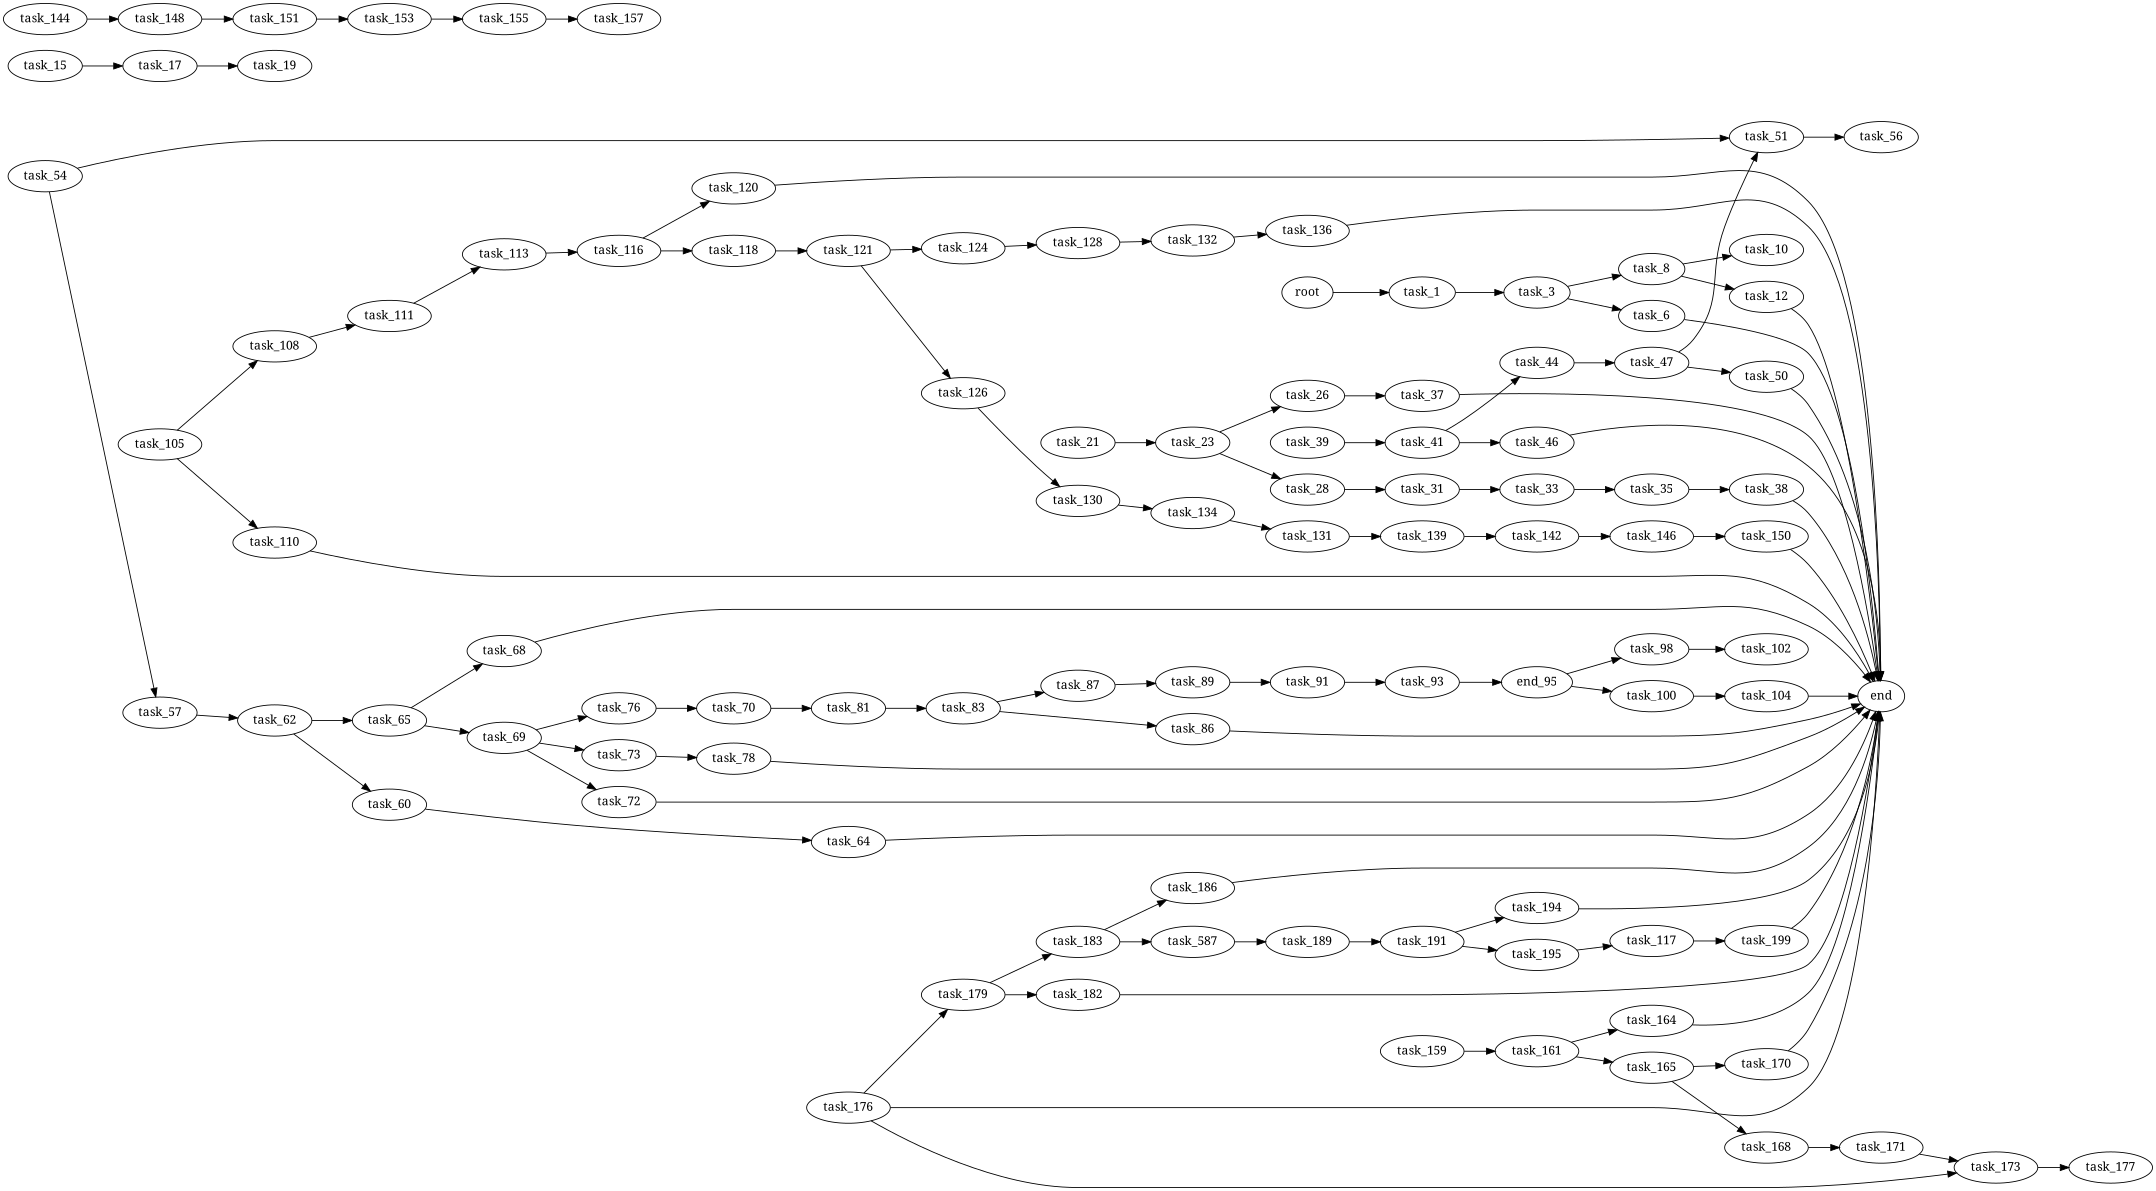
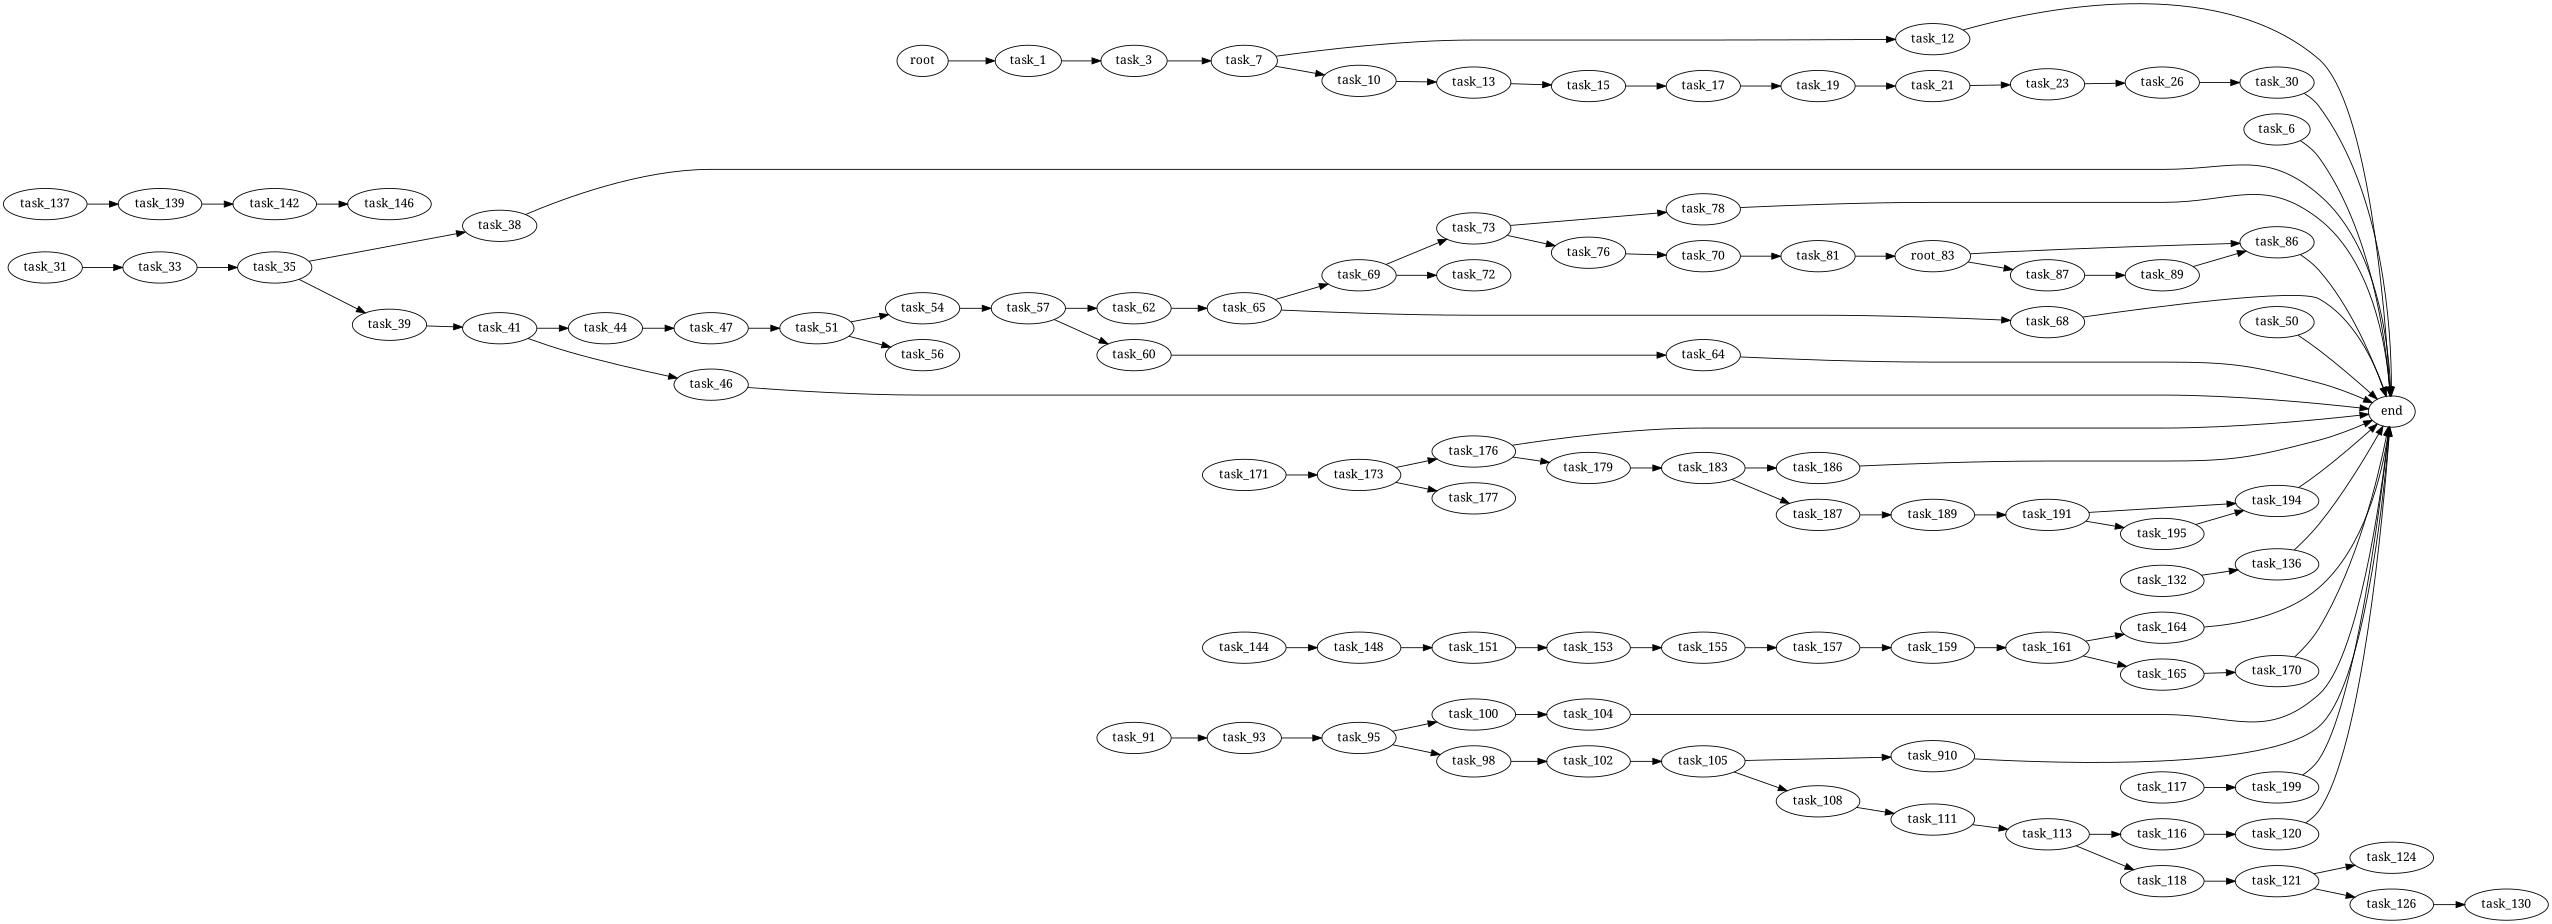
none -> (1474, 83)
none -> (1871, 86)
(898, 141) -> (865, 319)
(1078, 243) -> none
(672, 251) -> (2101, 856)
(1652, 269) -> (1244, 61)
none -> (328, 294)
(1590, 303) -> none
(1705, 369) -> none
(1422, 396) -> (2277, 83)
(1307, 490) -> none
(1193, 513) -> none
(1307, 536) -> (45, 204)
(1766, 536) -> none
(275, 543) -> (1933, 756)
none -> (1871, 648)
(1245, 682) -> (2215, 260)
(1537, 682) -> (1359, 738)
(963, 708) -> (1933, 256)
(557, 724) -> (1527, 240)
(329, 760) -> (1077, 330)
none -> (1642, 761)
(1273, 802) -> none
(1193, 942) -> (1818, 515)
(1590, 948) -> (2215, 519)
(1078, 995) -> none
(1766, 1148) -> none
(1403, 1188) -> (1412, 464)
